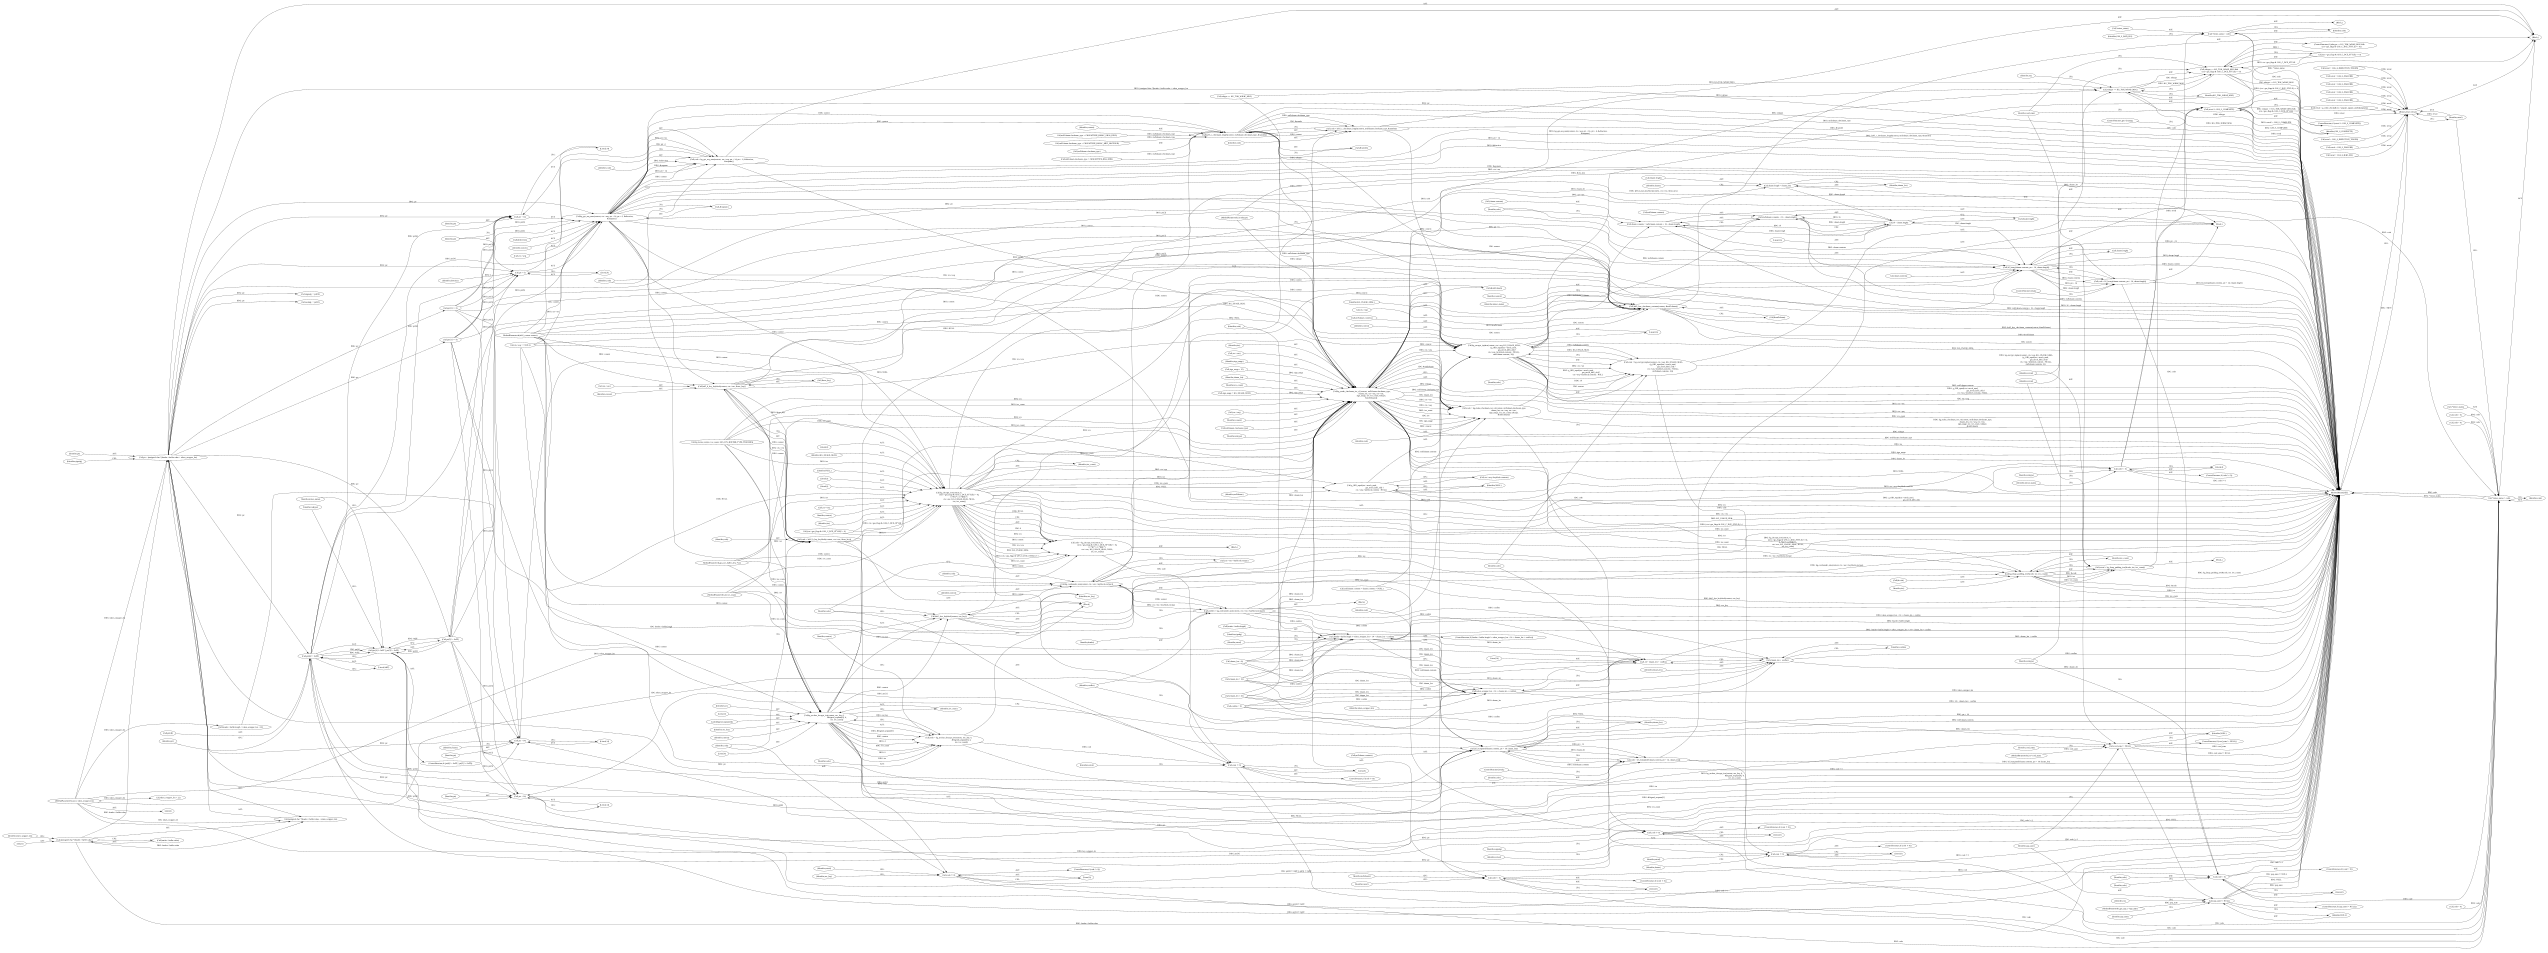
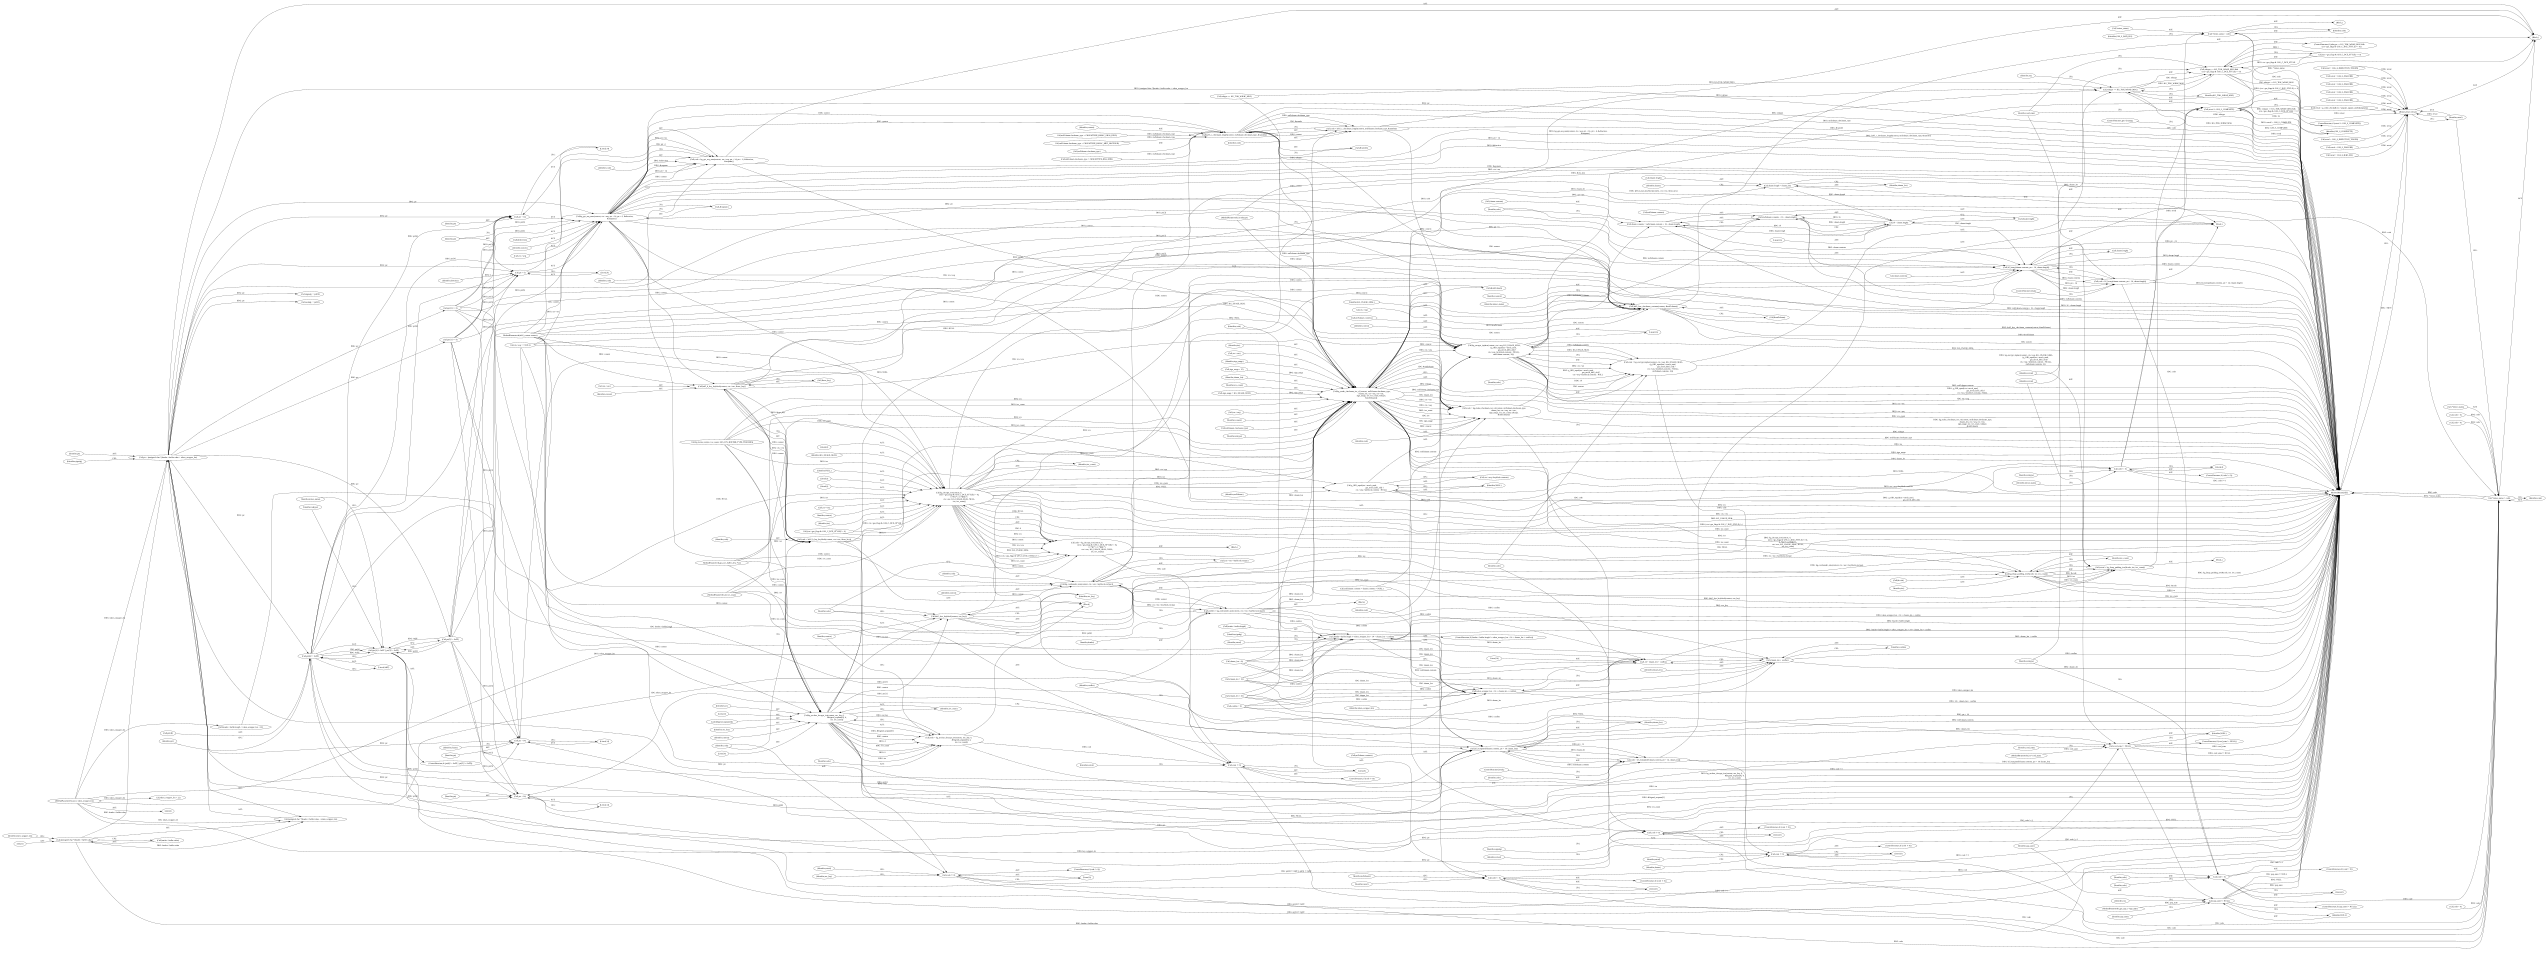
(2276, 116) -> (2276, 116)
none -> (855, 681)
(1409, 852) -> (1143, 623)
